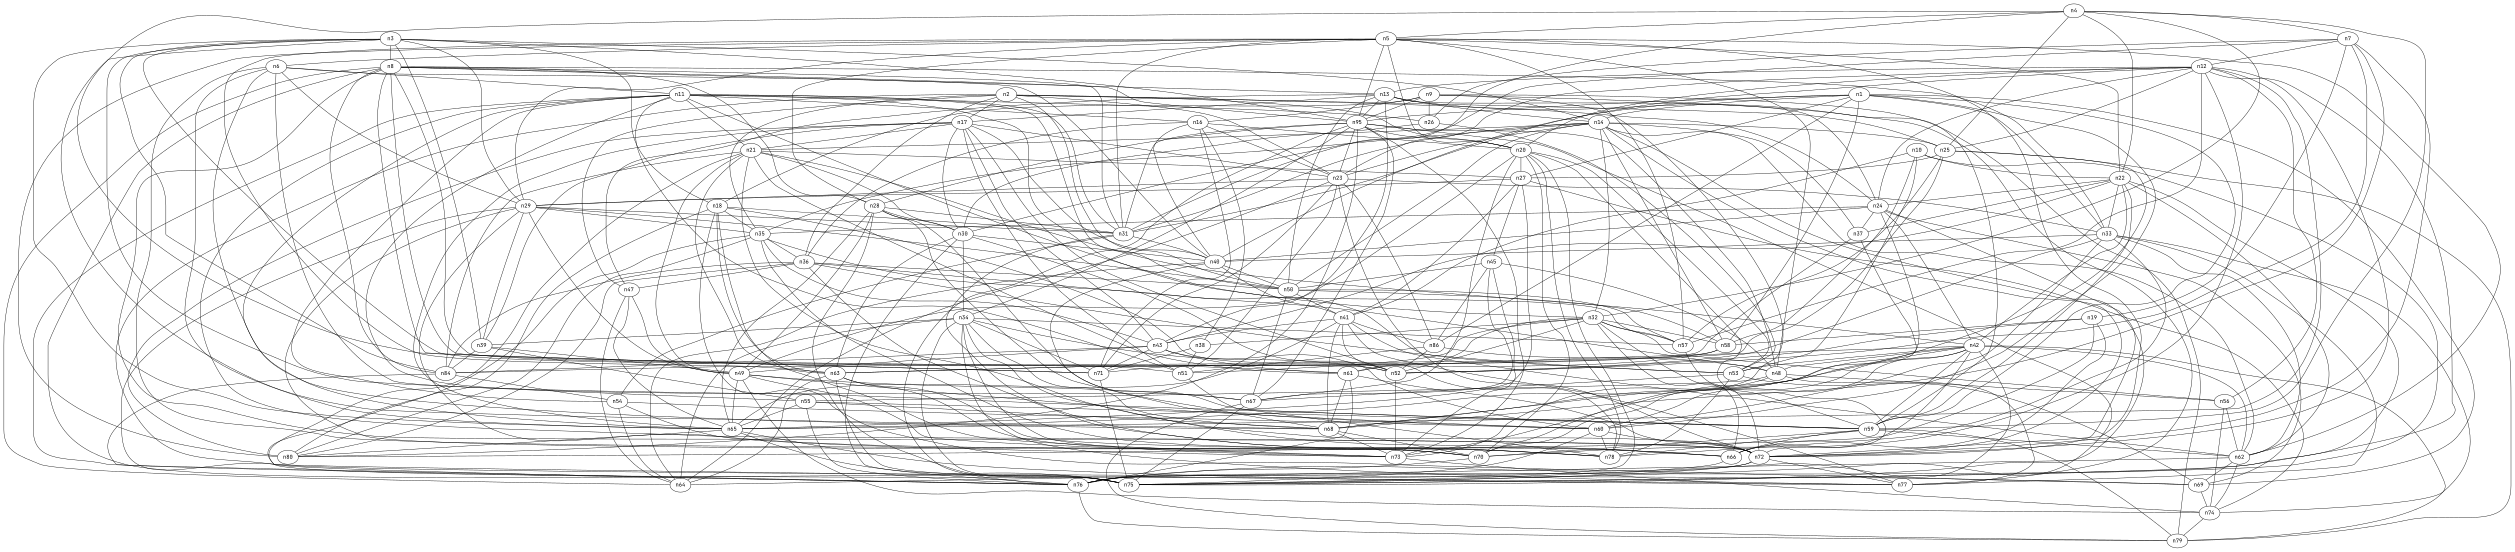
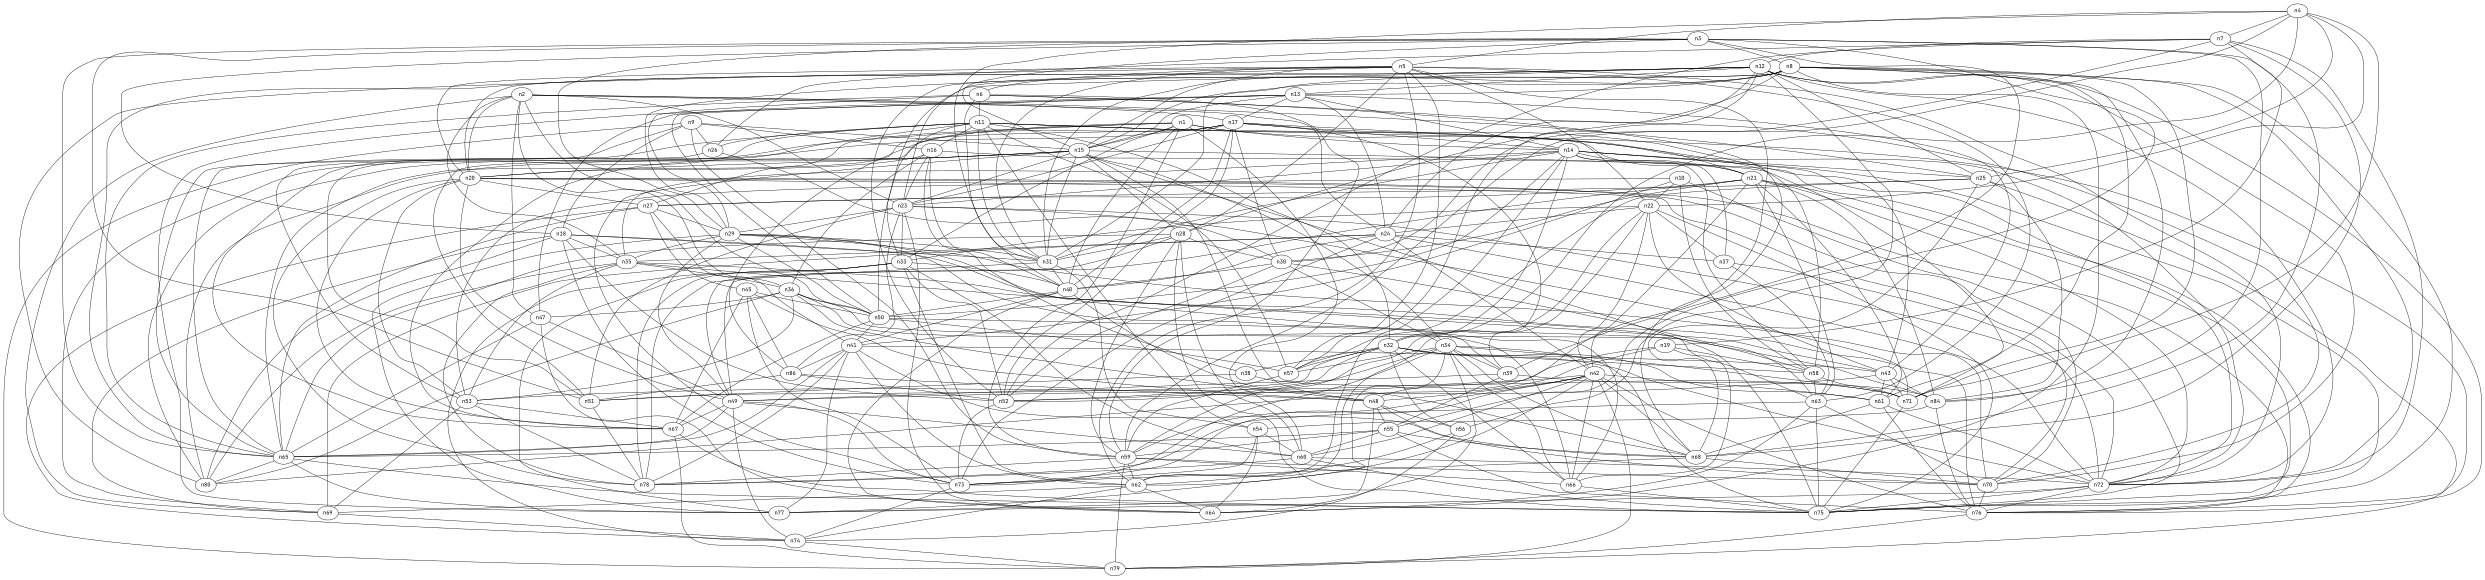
(997, 58) -> (1432, 139)
(1357, 122) -> (1079, 150)
(1317, 356) -> (1345, 443)
(861, 458) -> none
